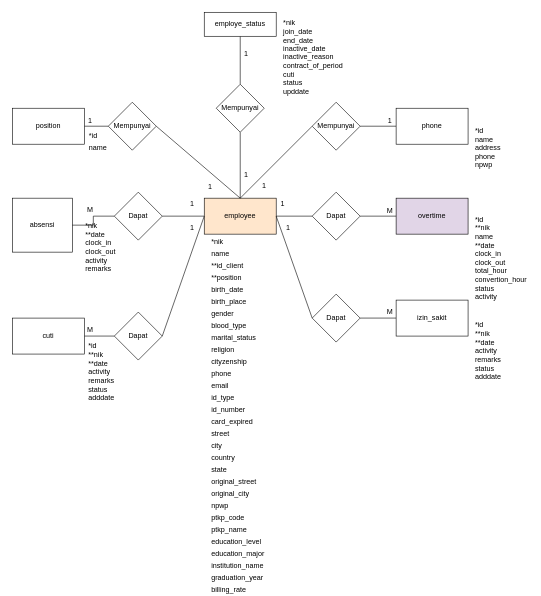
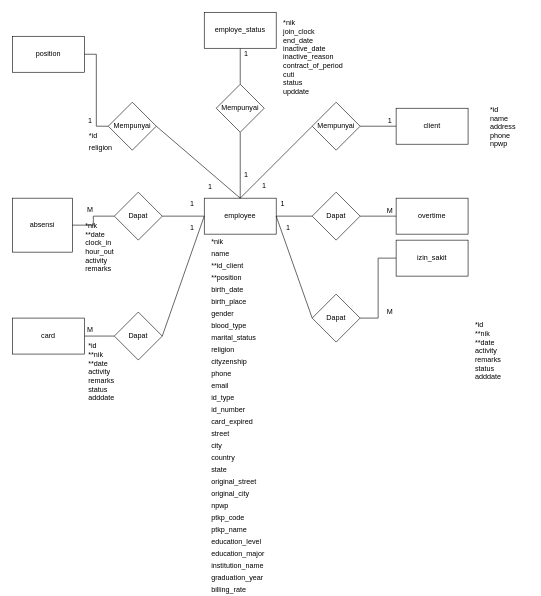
(240, 24) -> (240, 30)
(295, 57) -> (295, 57)
(48, 126) -> (48, 54)
(432, 126) -> (432, 126)
(97, 142) -> (101, 142)
(486, 148) -> (501, 127)
(240, 216) -> (240, 216)
(432, 216) -> (432, 216)
(103, 248) -> (102, 248)
(501, 258) -> none
(432, 318) -> (432, 258)
(48, 336) -> (48, 336)
